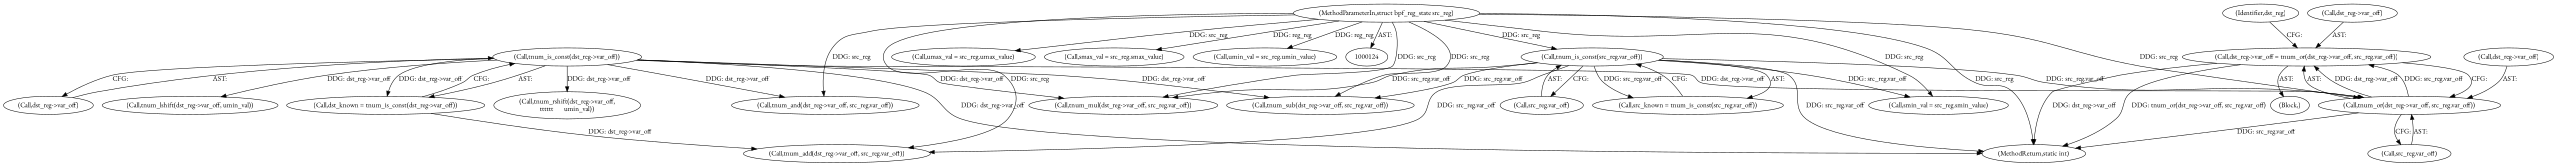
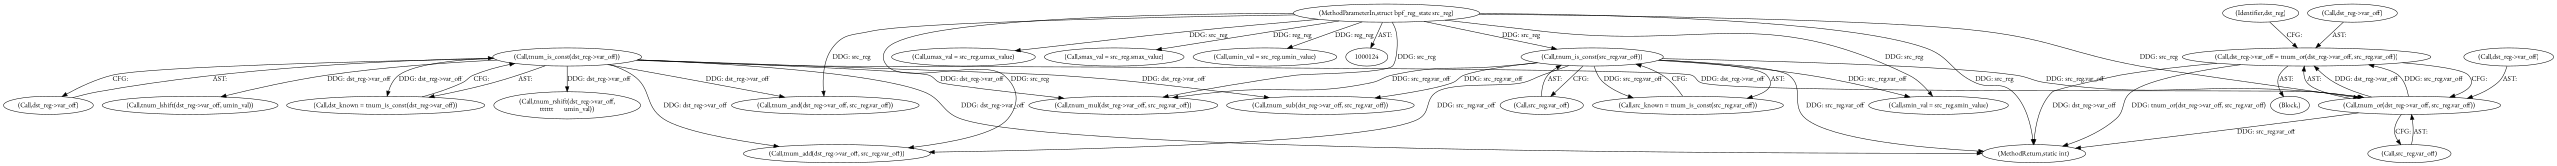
(1449, 62) -> none
(591, 136) -> (679, 126)
